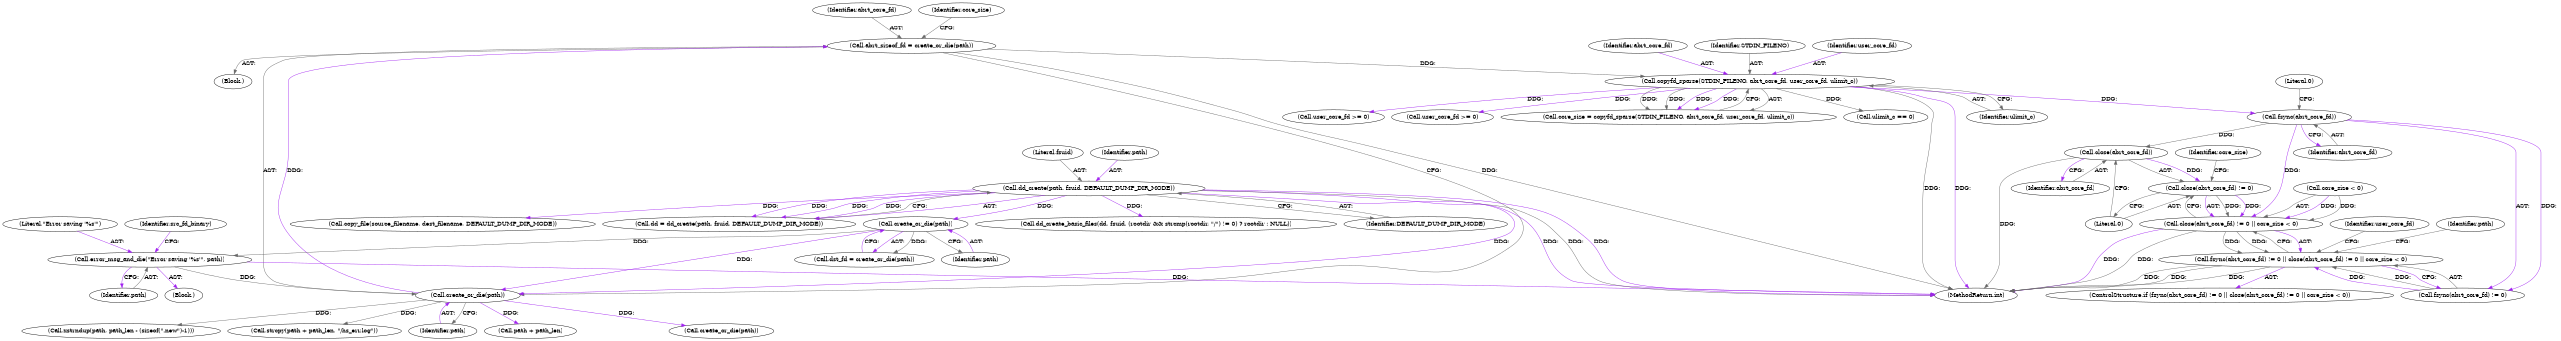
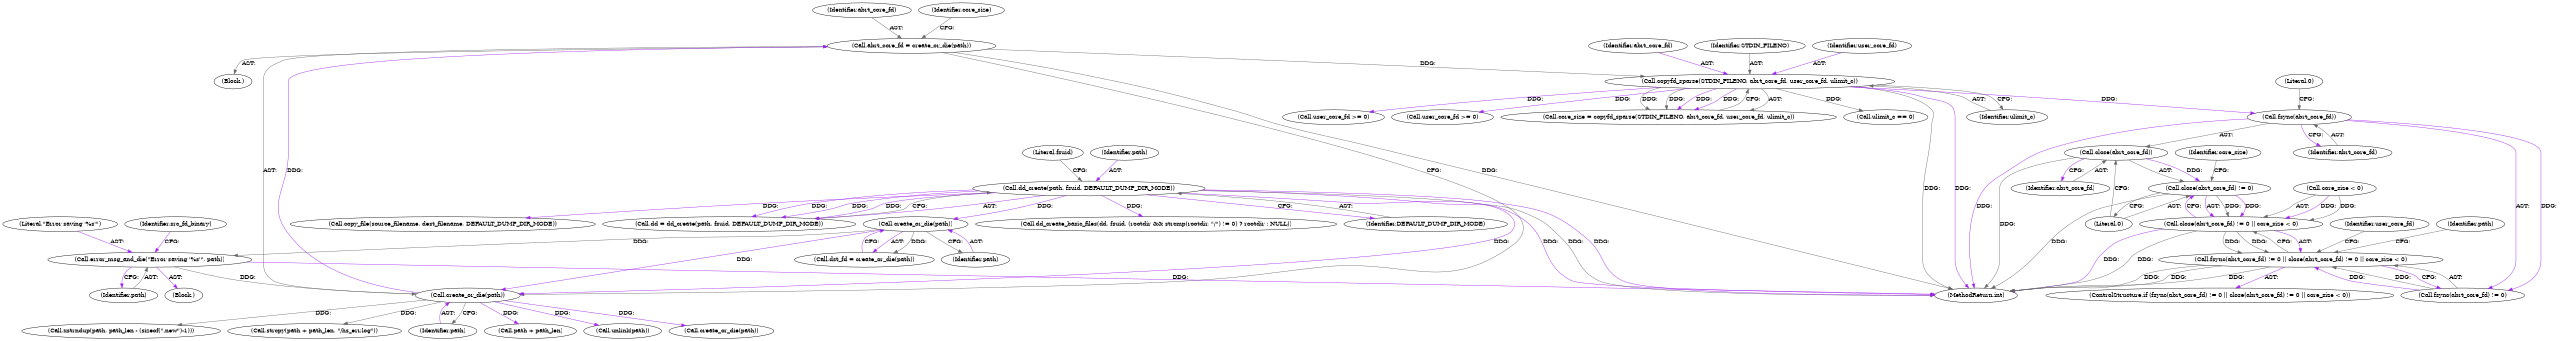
(912, 46) -> (912, 46)
(2227, 135) -> (2227, 135)
(1081, 171) -> (1081, 171)
(2284, 174) -> (2062, 145)
(1258, 206) -> (1258, 206)
(2186, 209) -> (2186, 209)
none -> (2073, 222)
none -> (623, 331)
